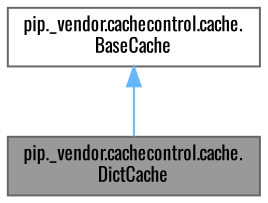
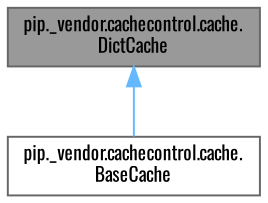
(134, 112) -> (134, 112)
